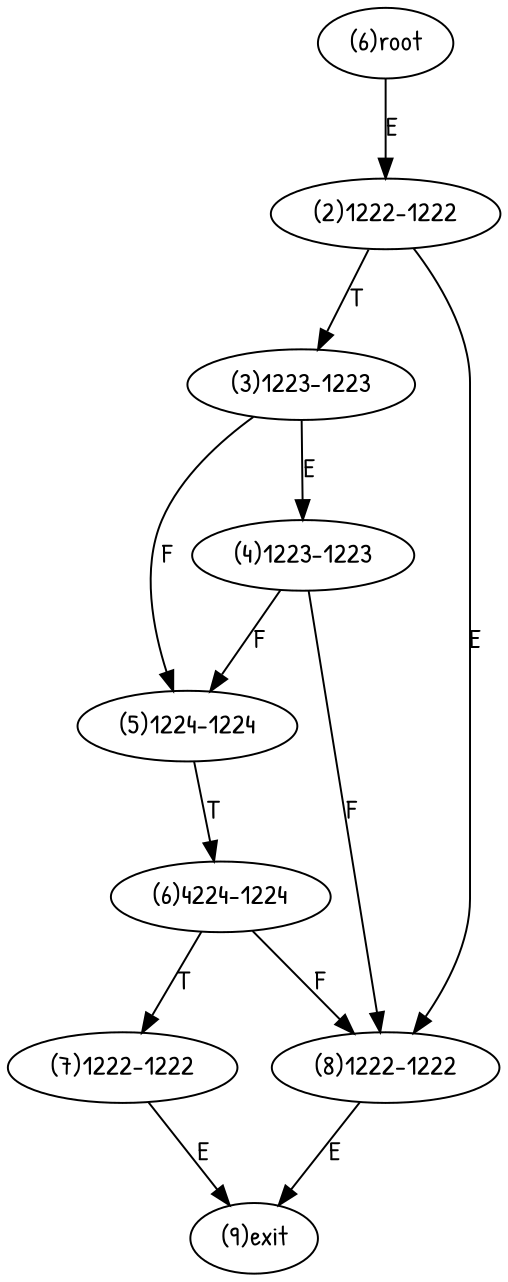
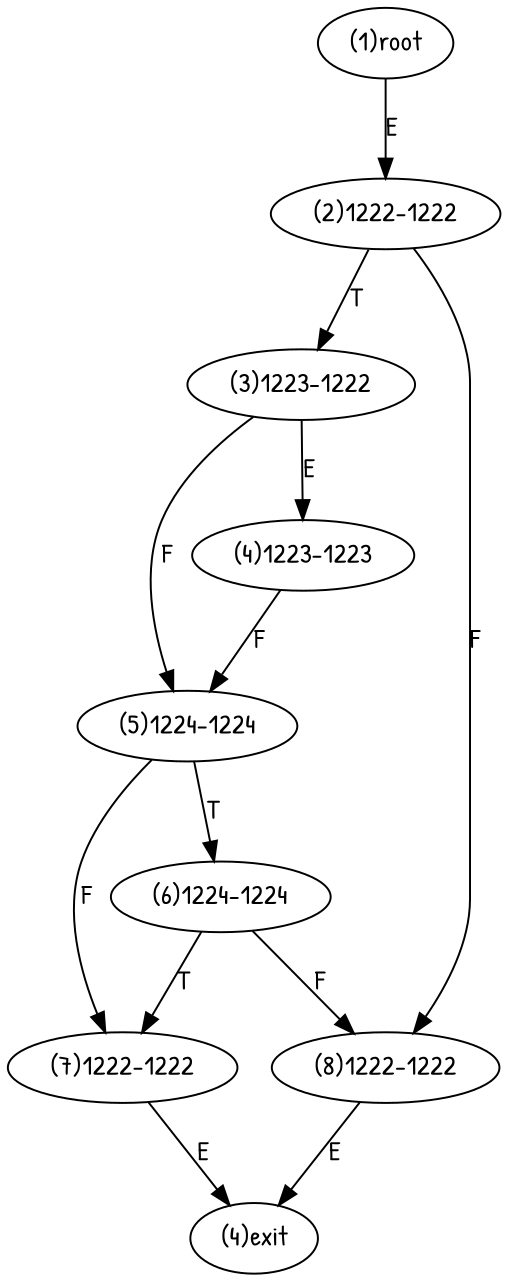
(386, 43) -> (386, 43)
(301, 385) -> (301, 385)
(476, 641) -> (476, 641)
(343, 802) -> none
none -> (77, 877)
(221, 897) -> (221, 897)
(254, 1238) -> (254, 1238)
